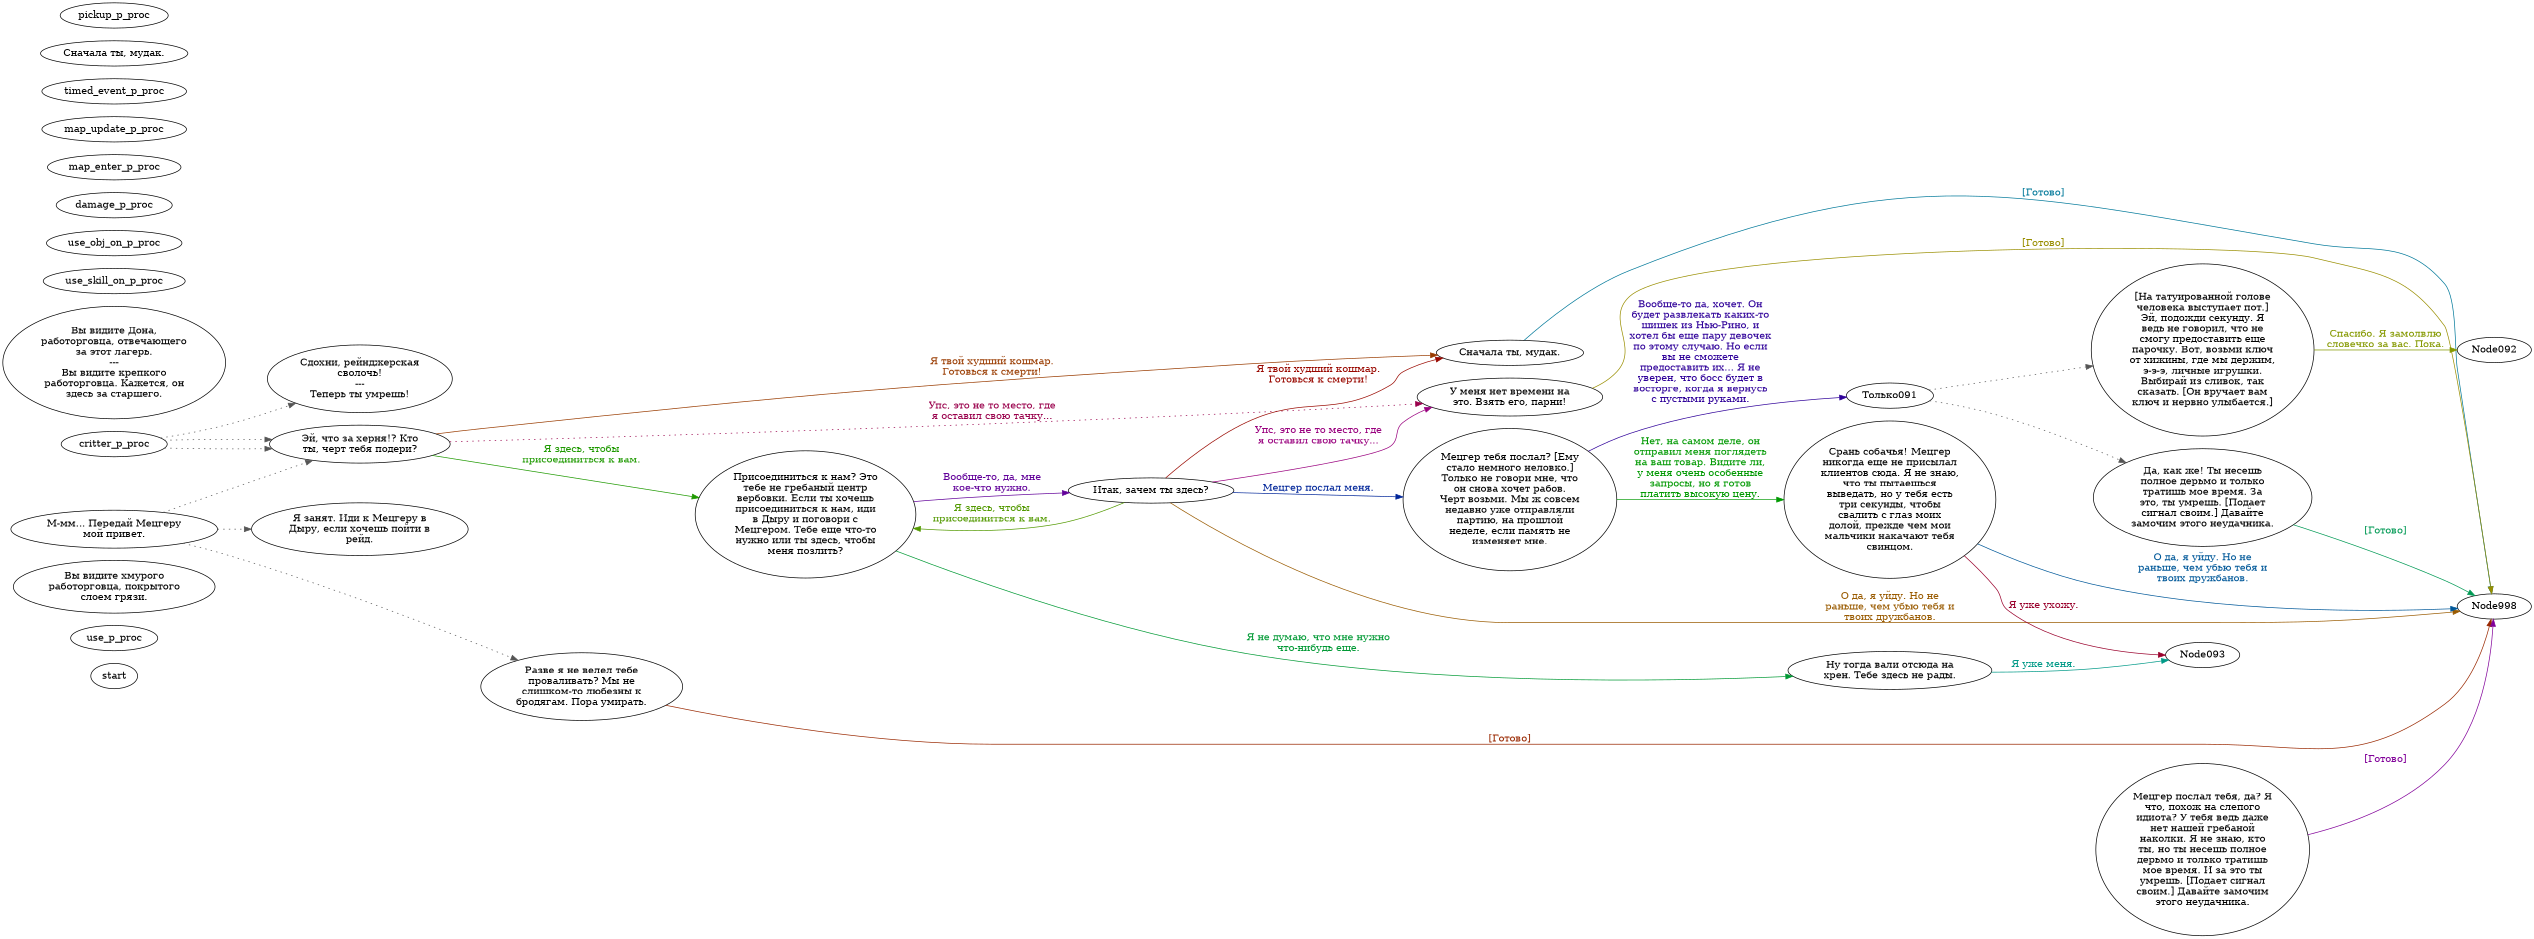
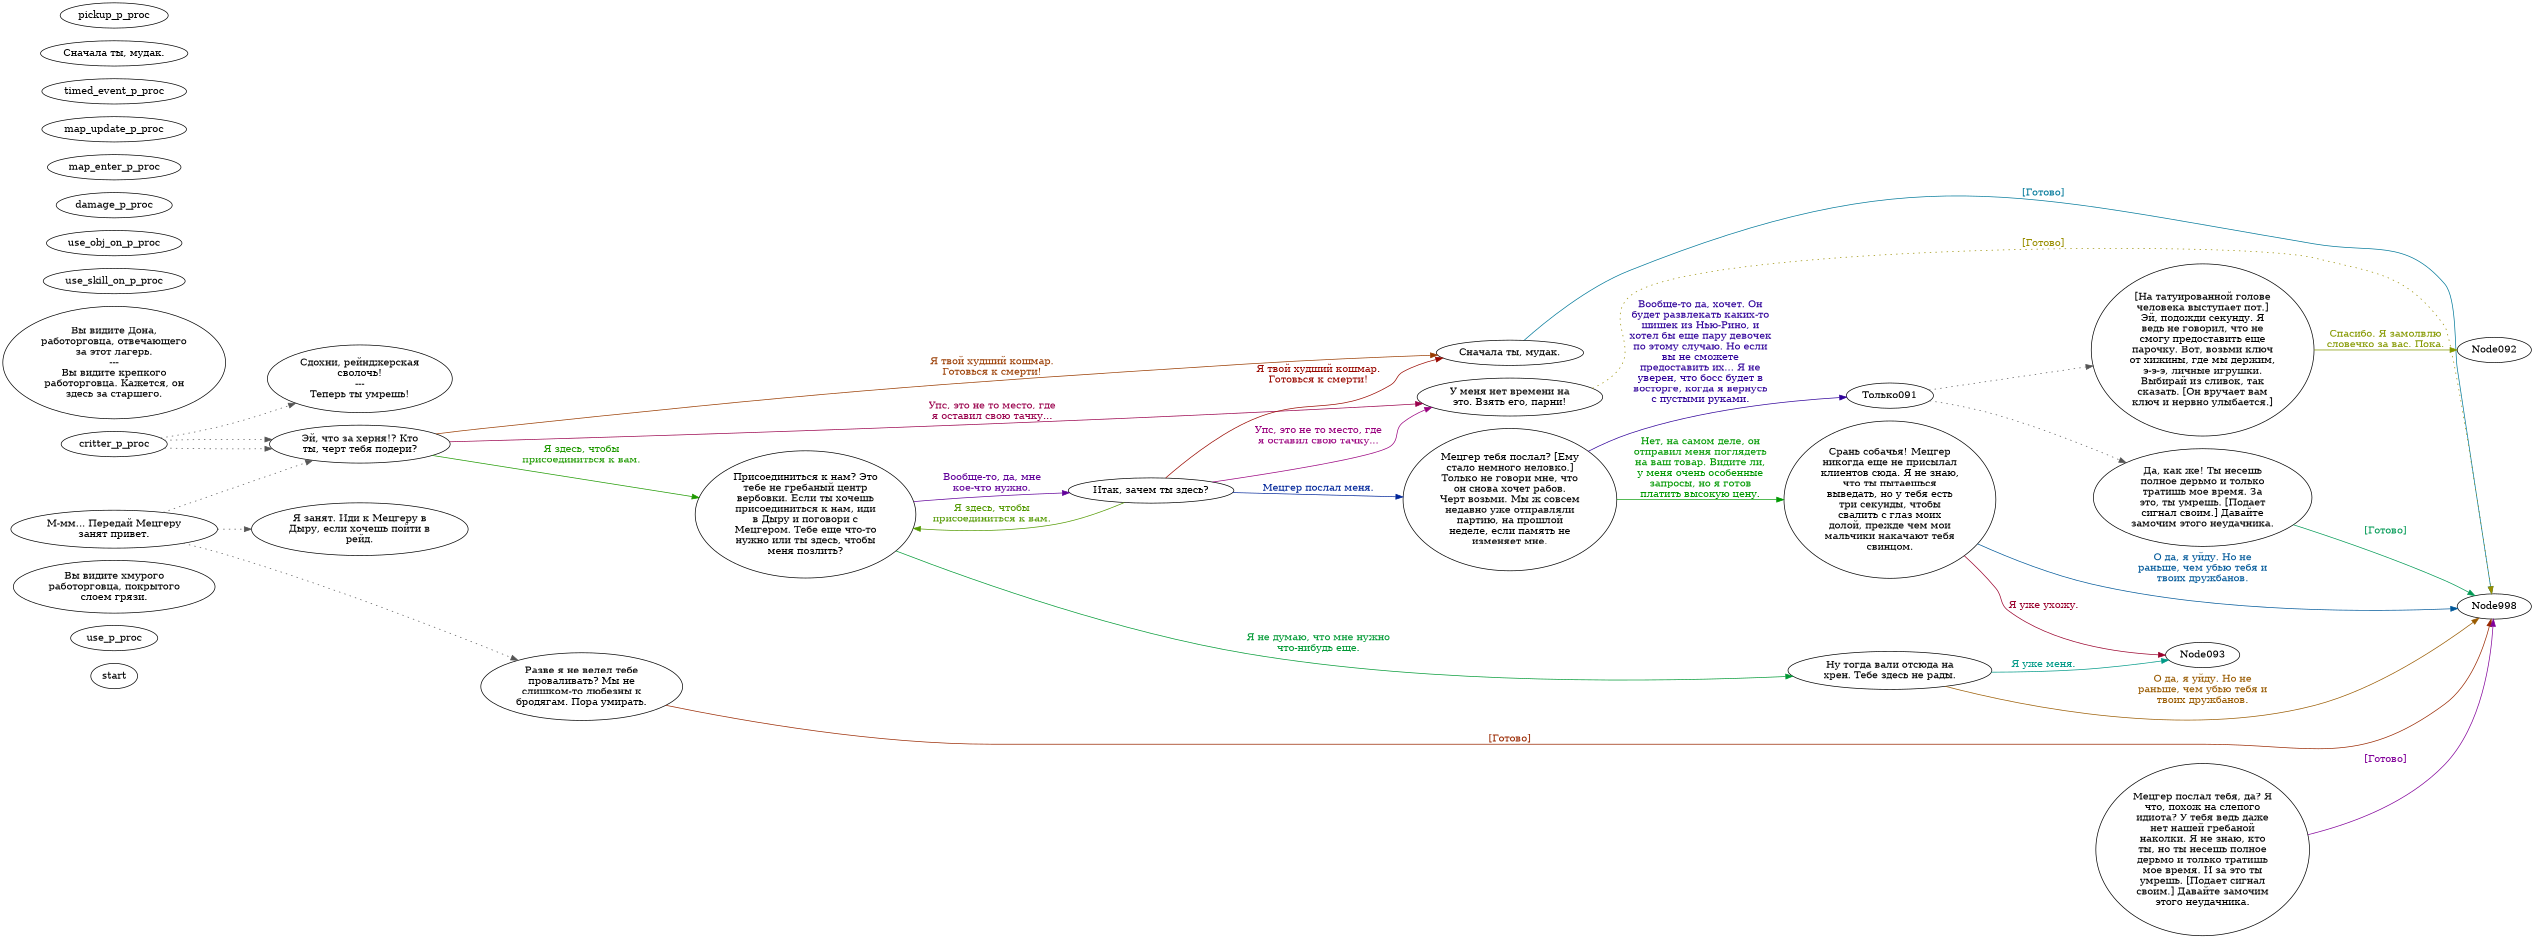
(2123, 249) -> (2123, 249)
(933, 426) -> (933, 426)
(114, 529) -> (114, 529)
(1799, 623) -> (2219, 719)
